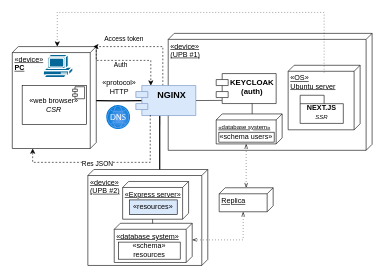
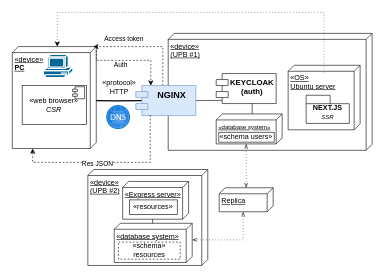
(322, 109) -> (328, 109)
(160, 143) -> none
(153, 207) -> (153, 207)
(149, 251) -> (149, 251)
